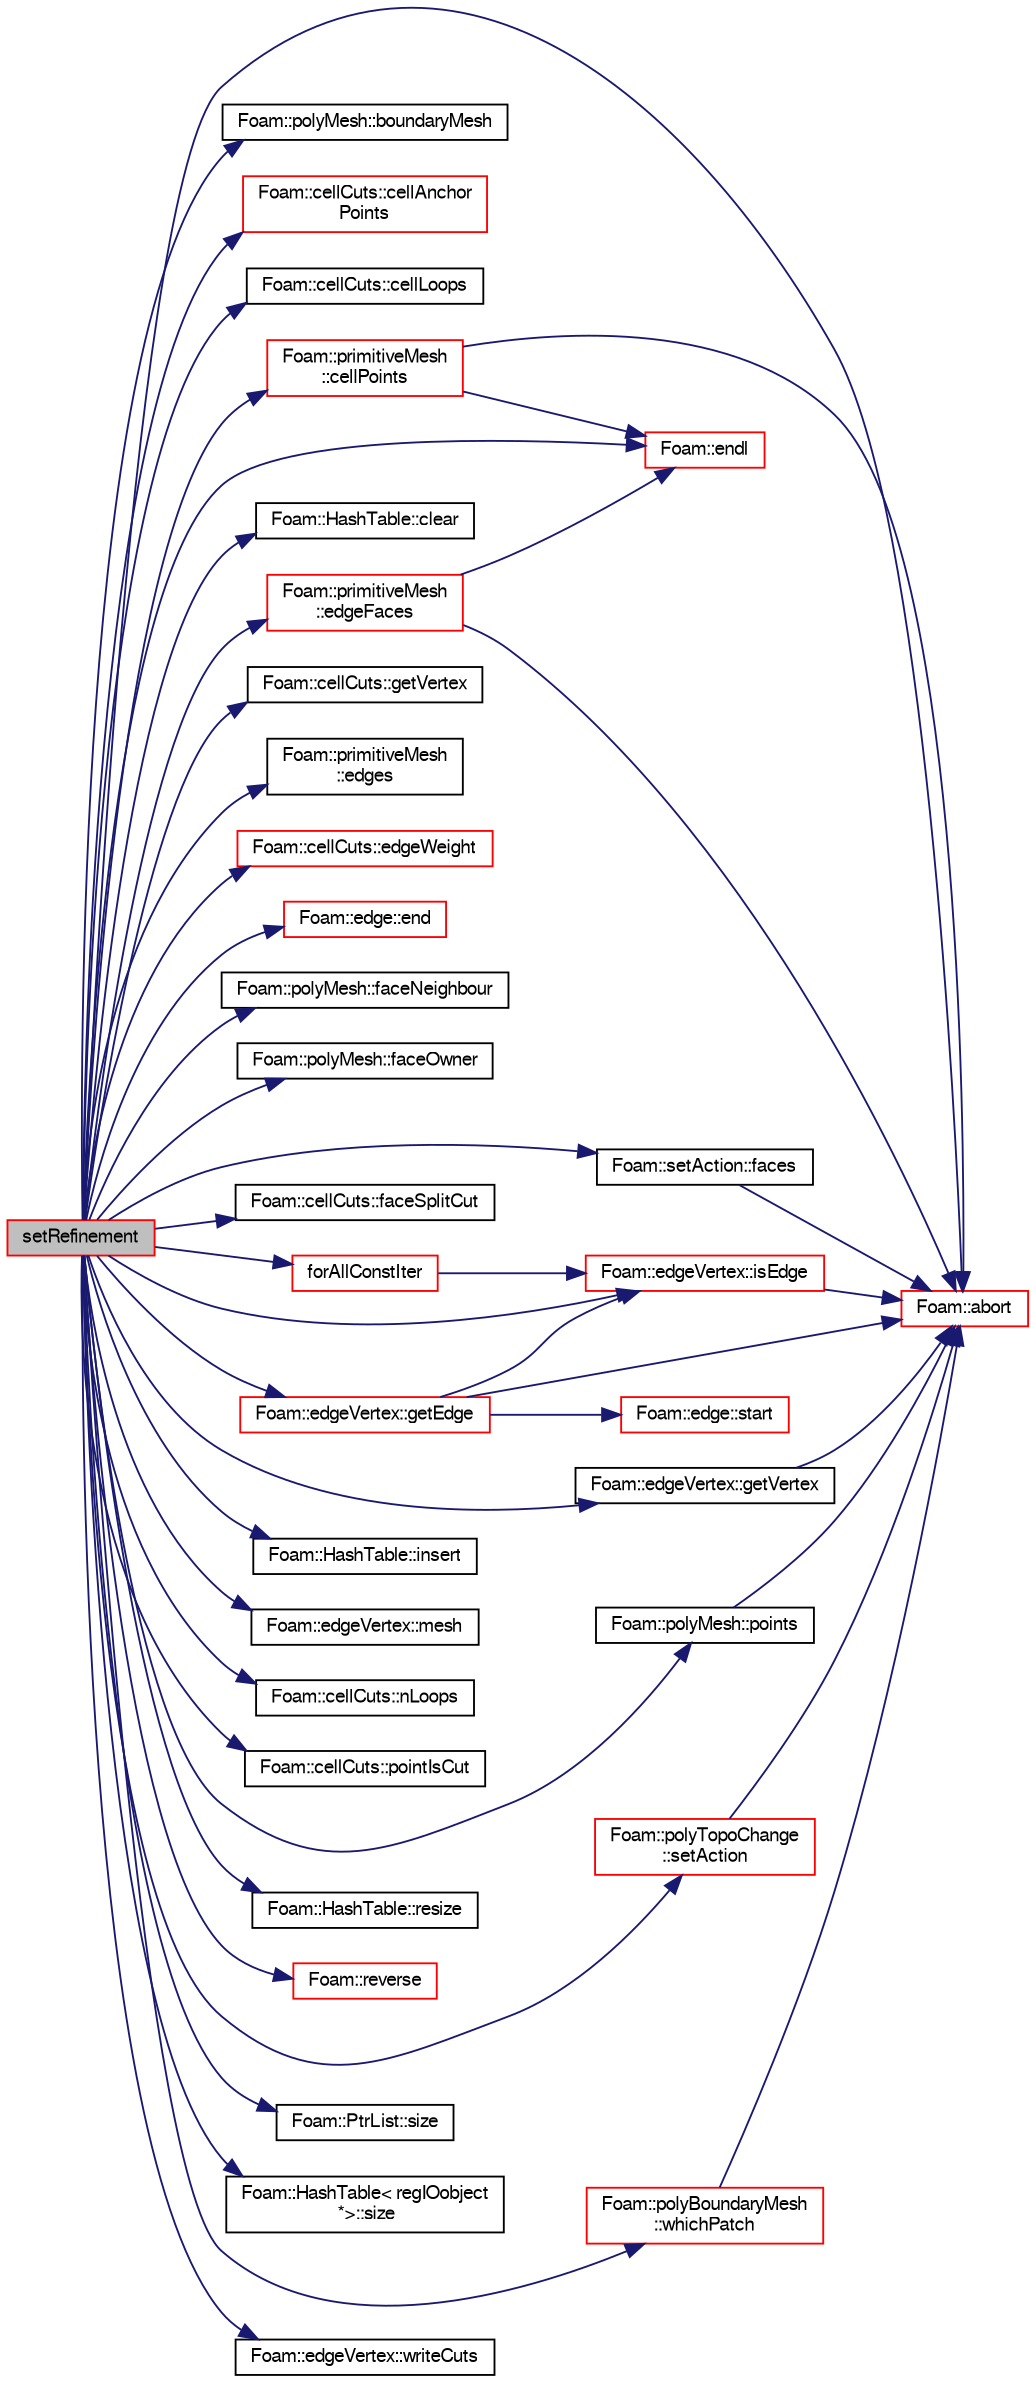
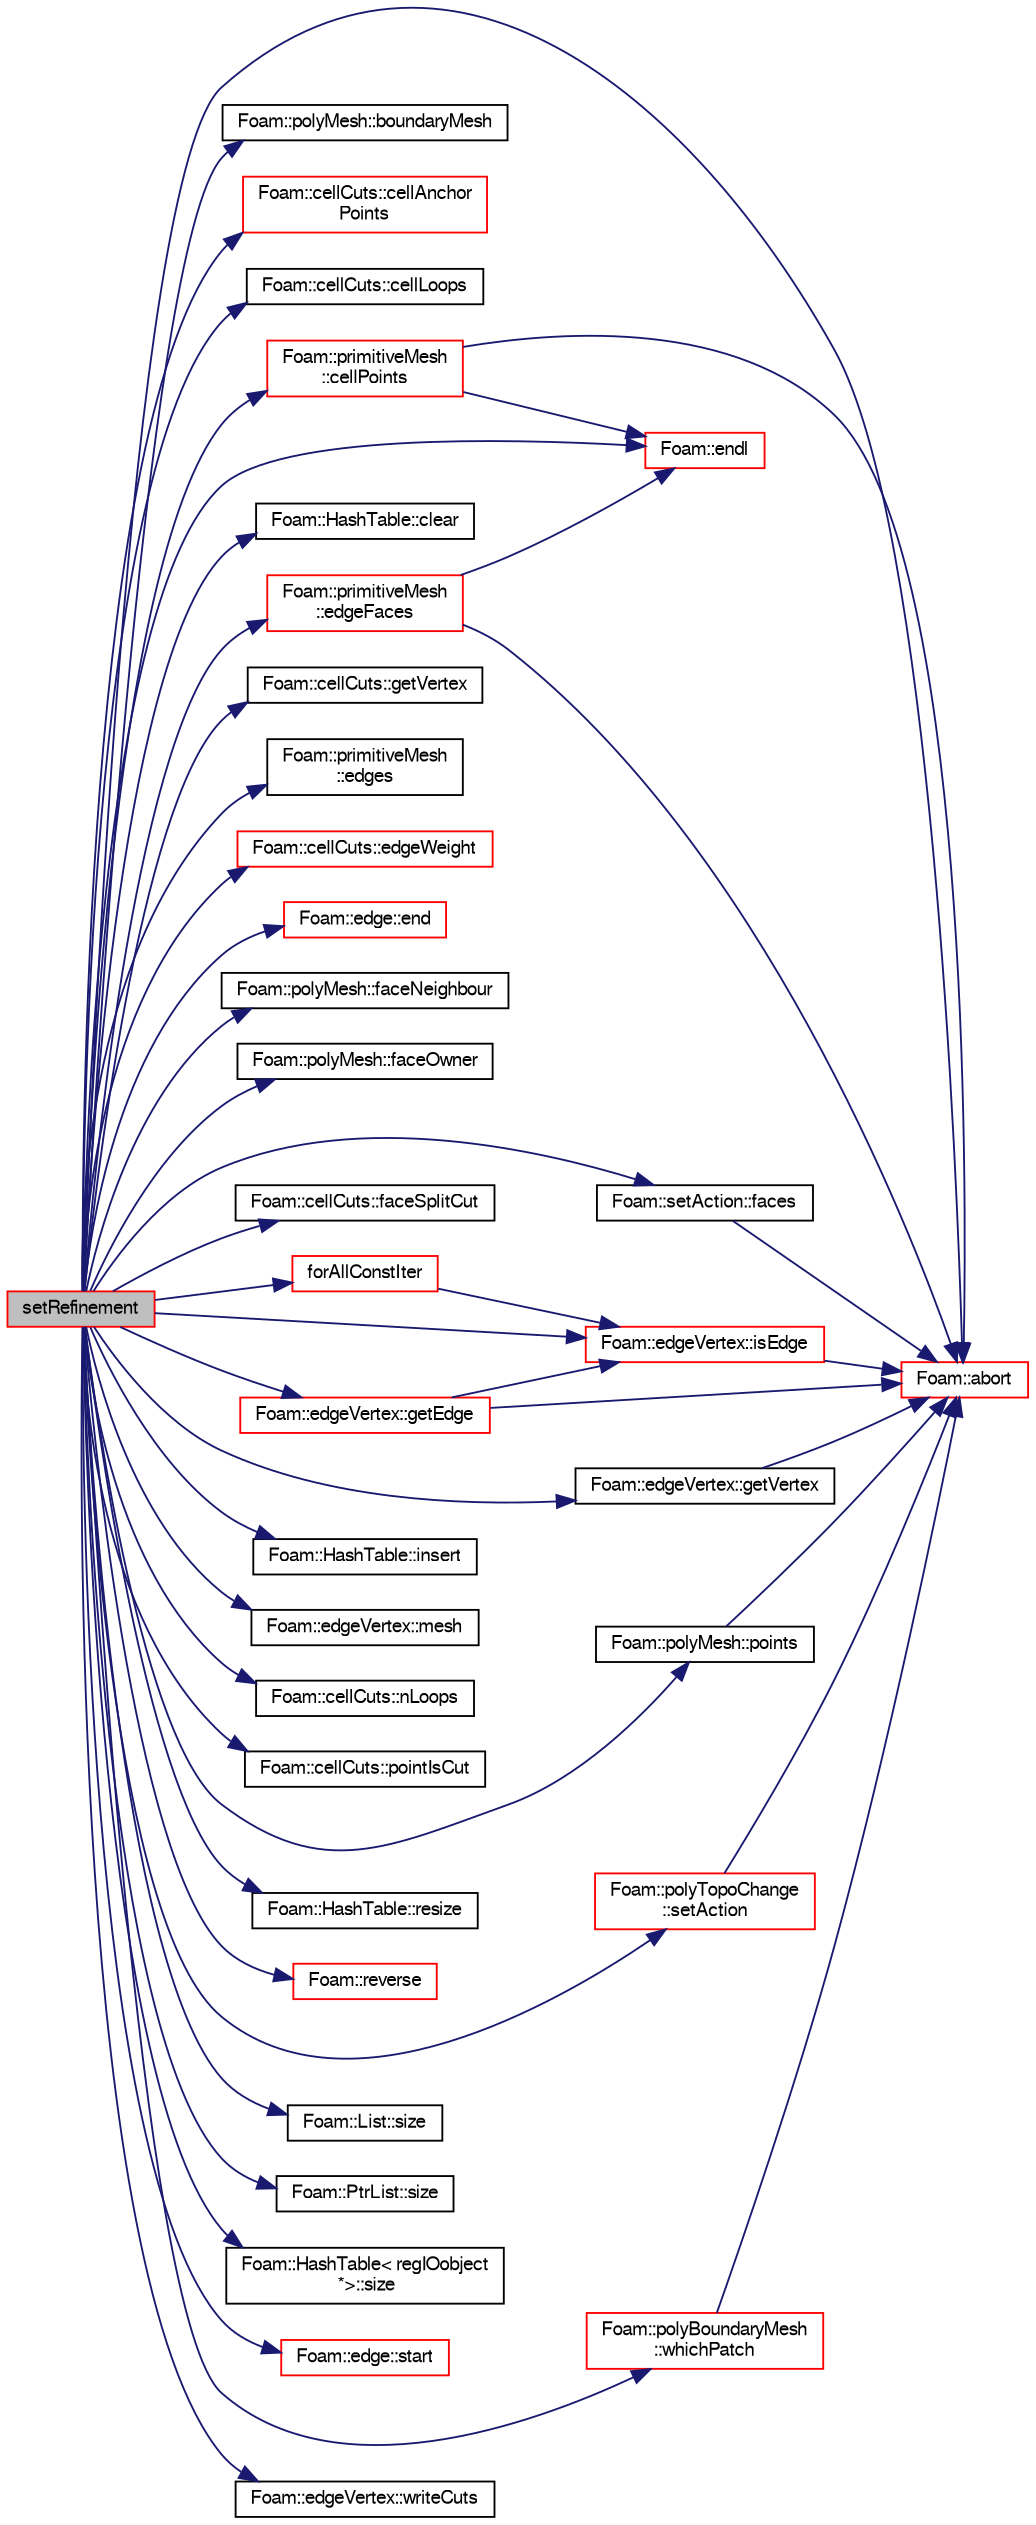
(546, 1415) -> (105, 1858)
none -> (365, 2123)
